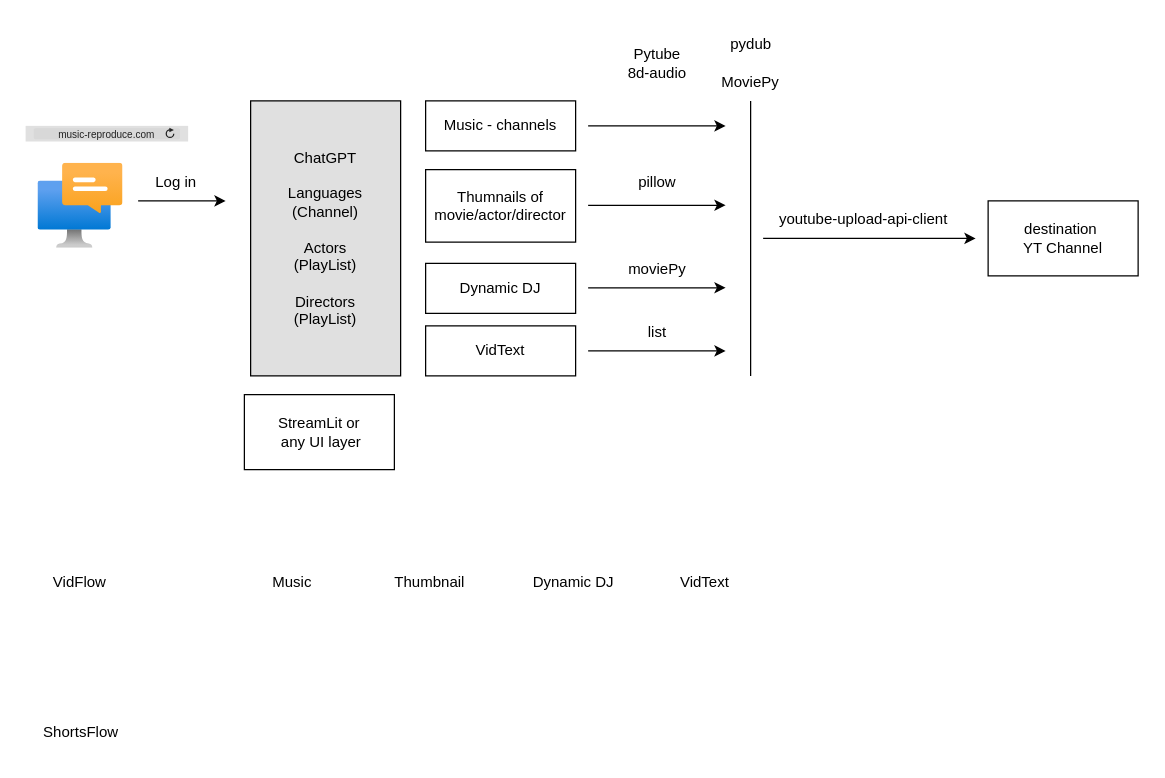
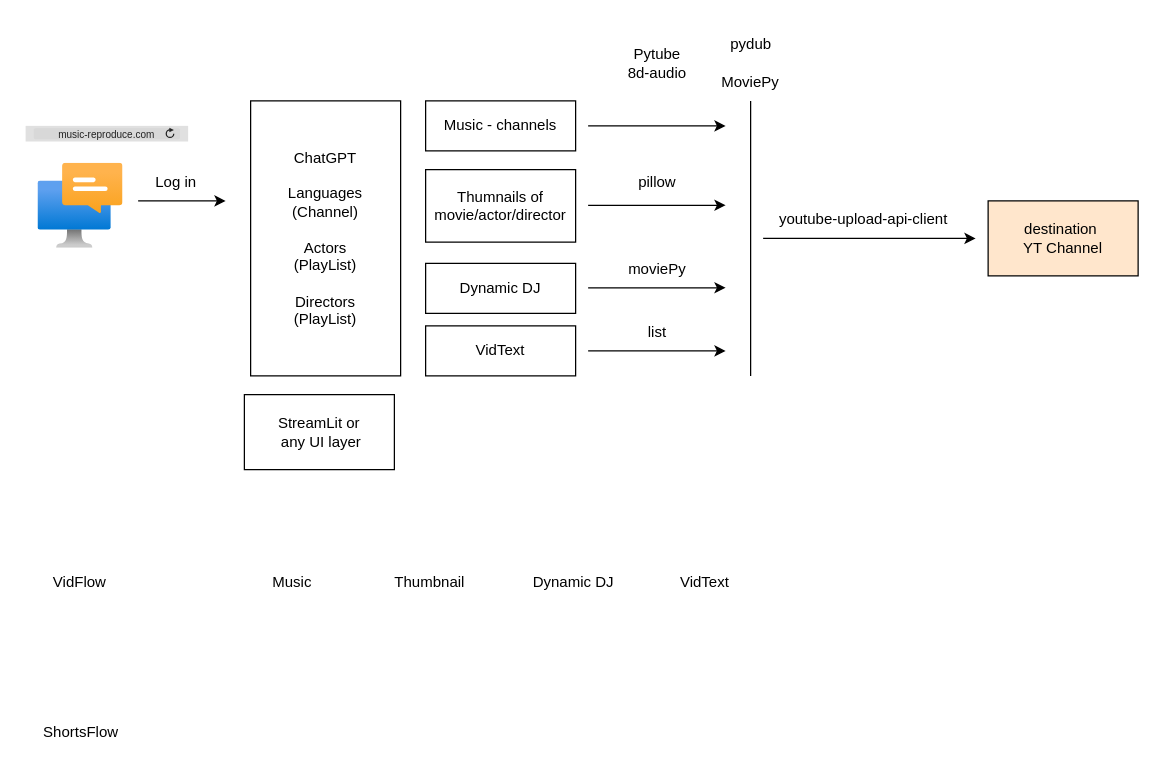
(326, 238) -> (326, 238)
(1063, 238) -> (1063, 238)
